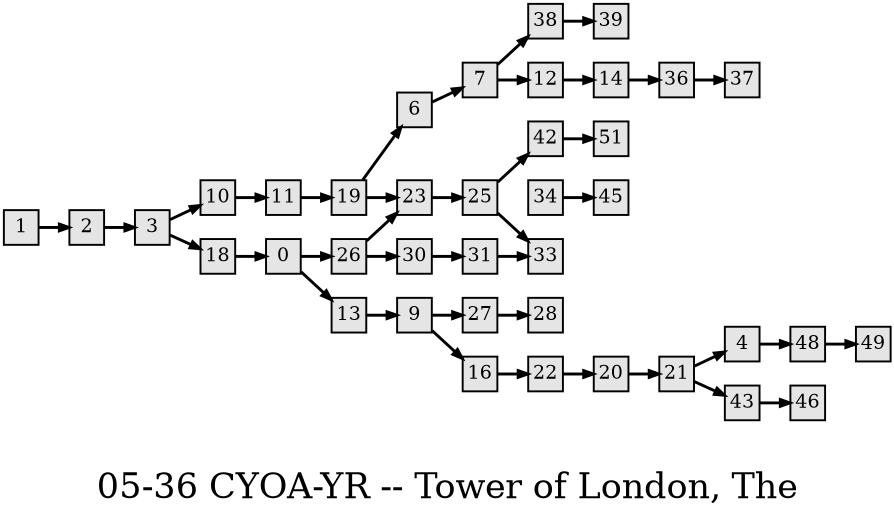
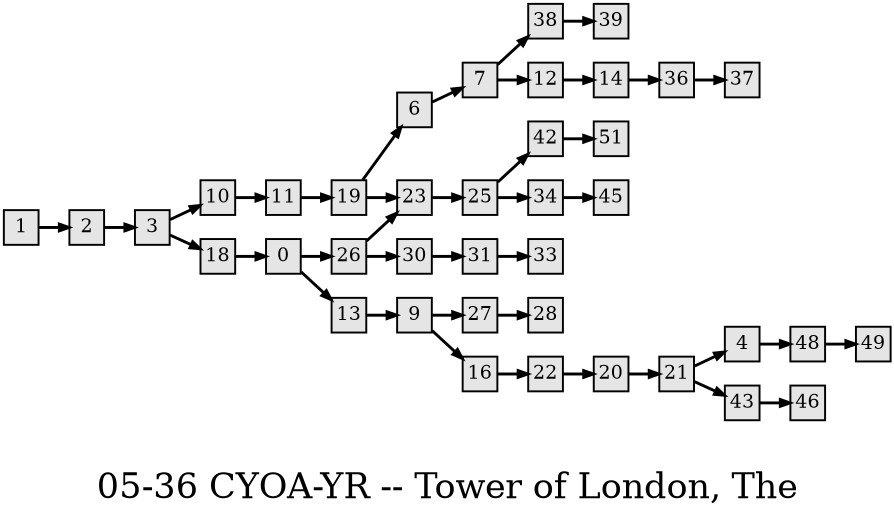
(509, 224) -> (508, 198)
